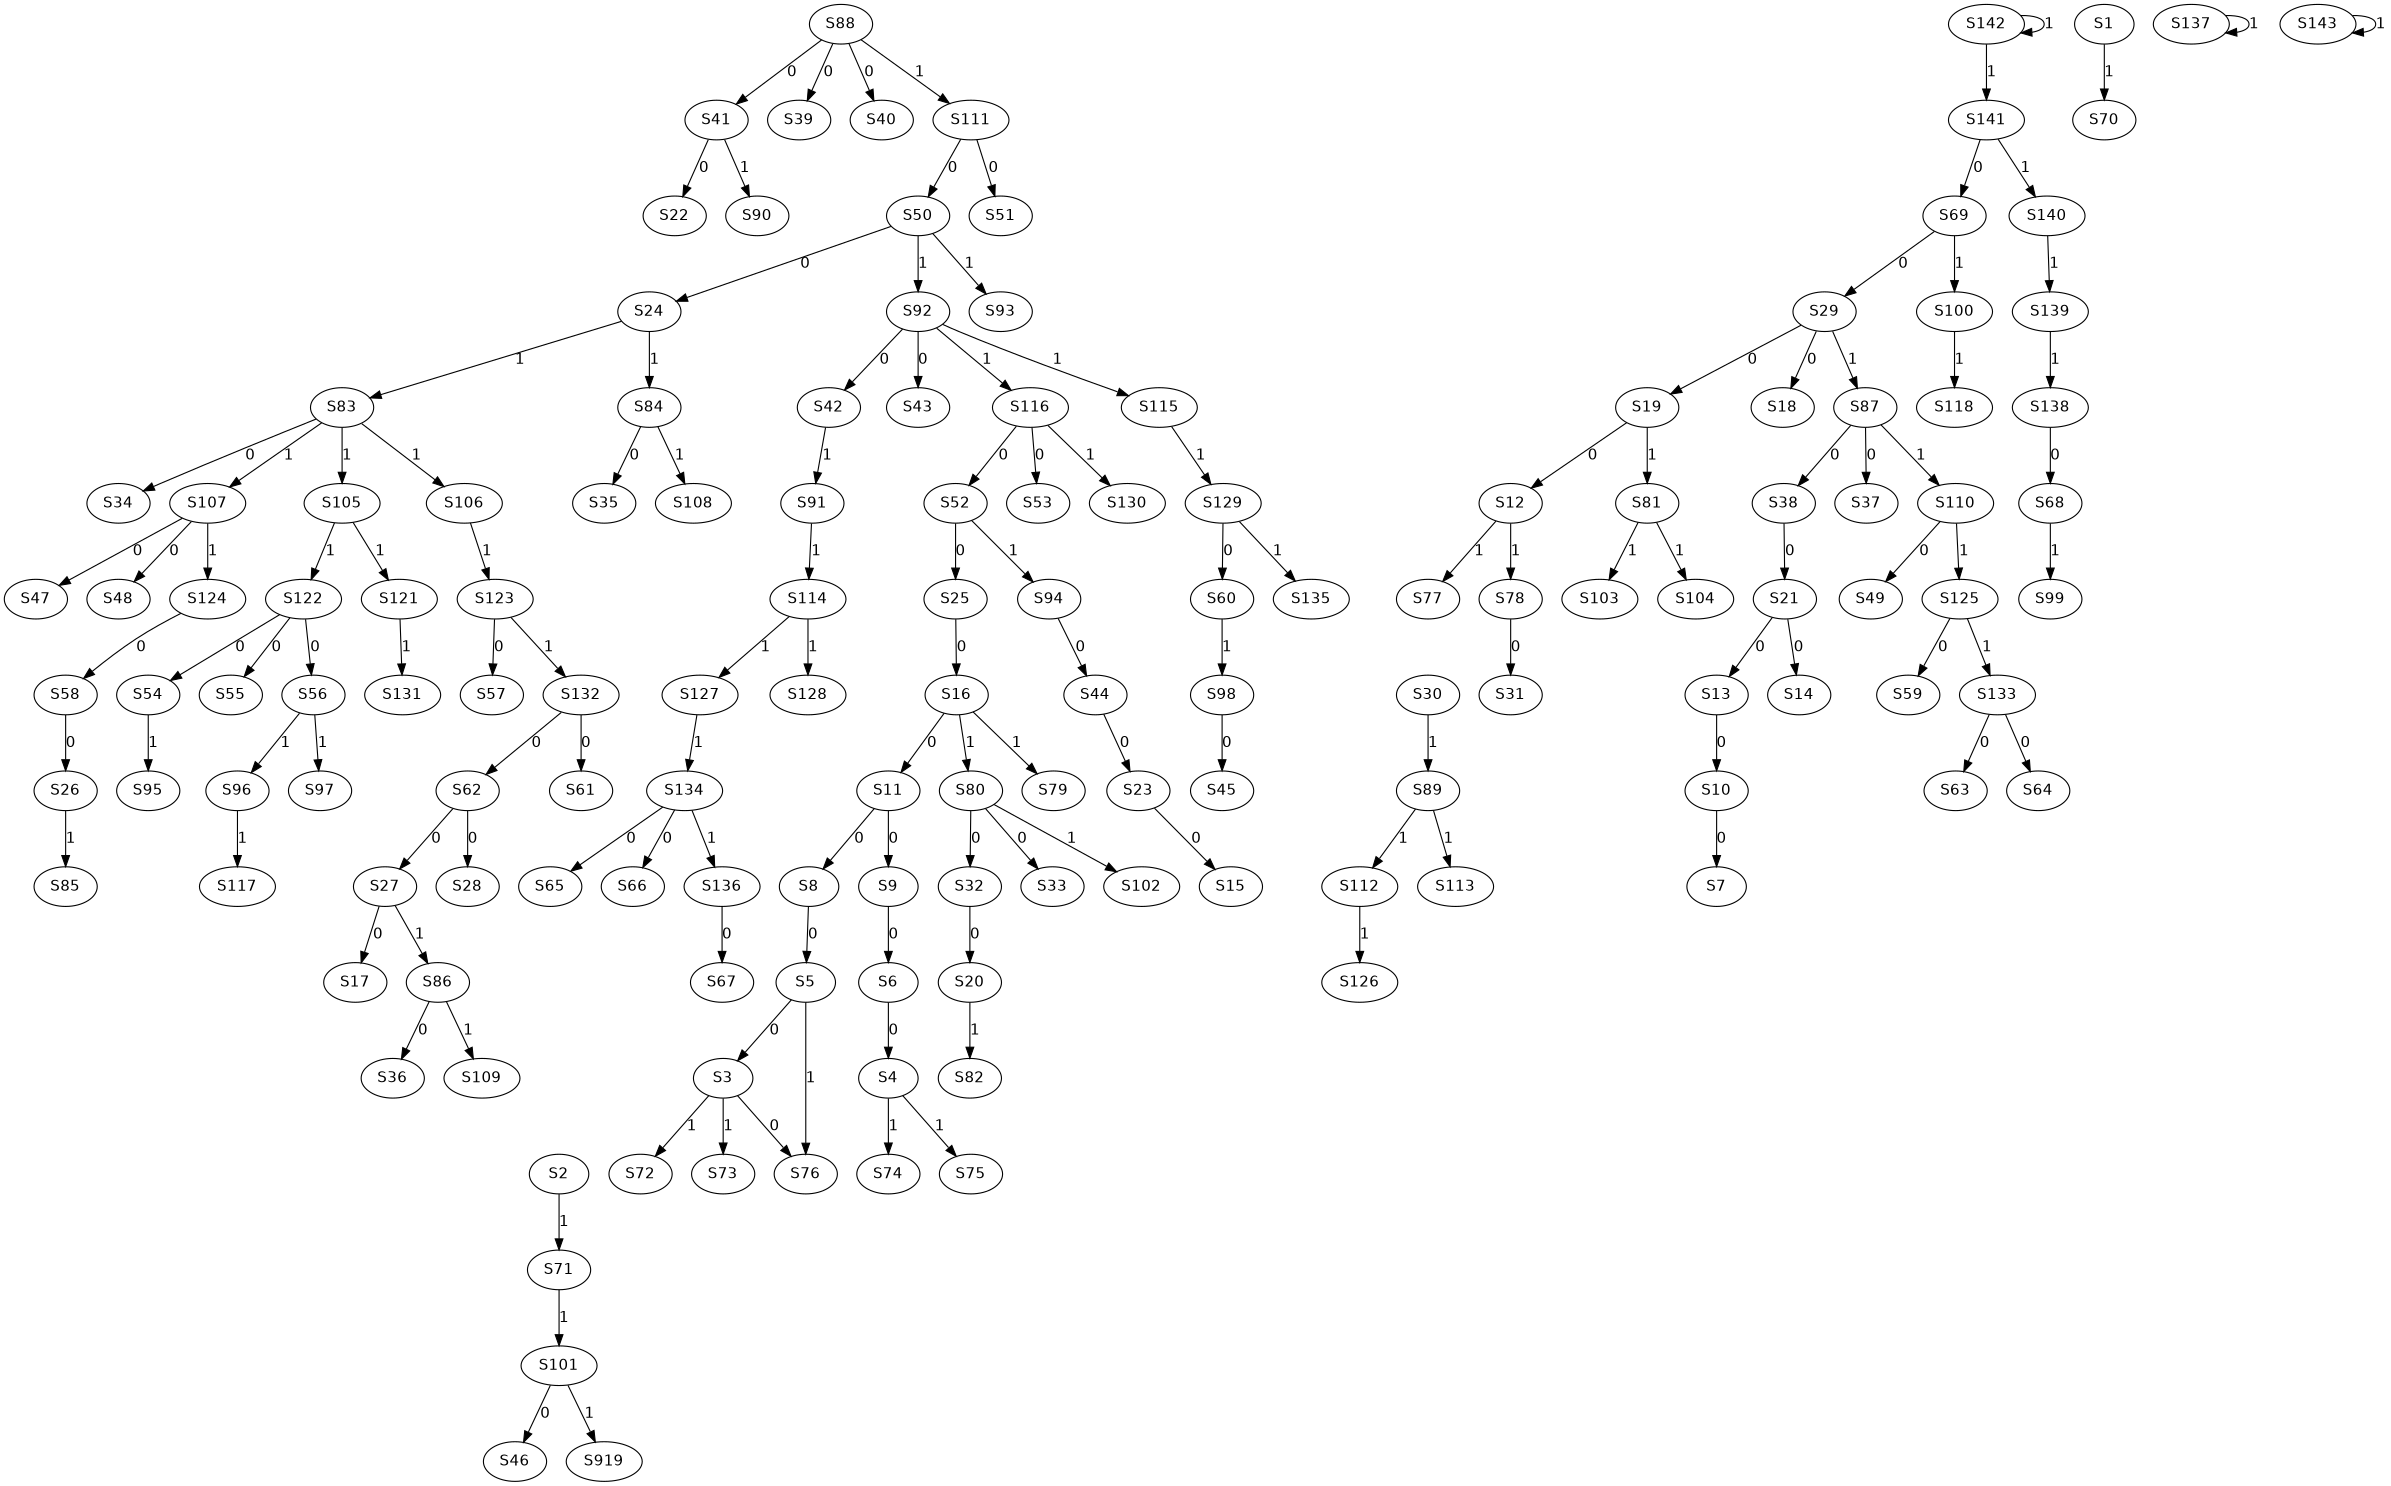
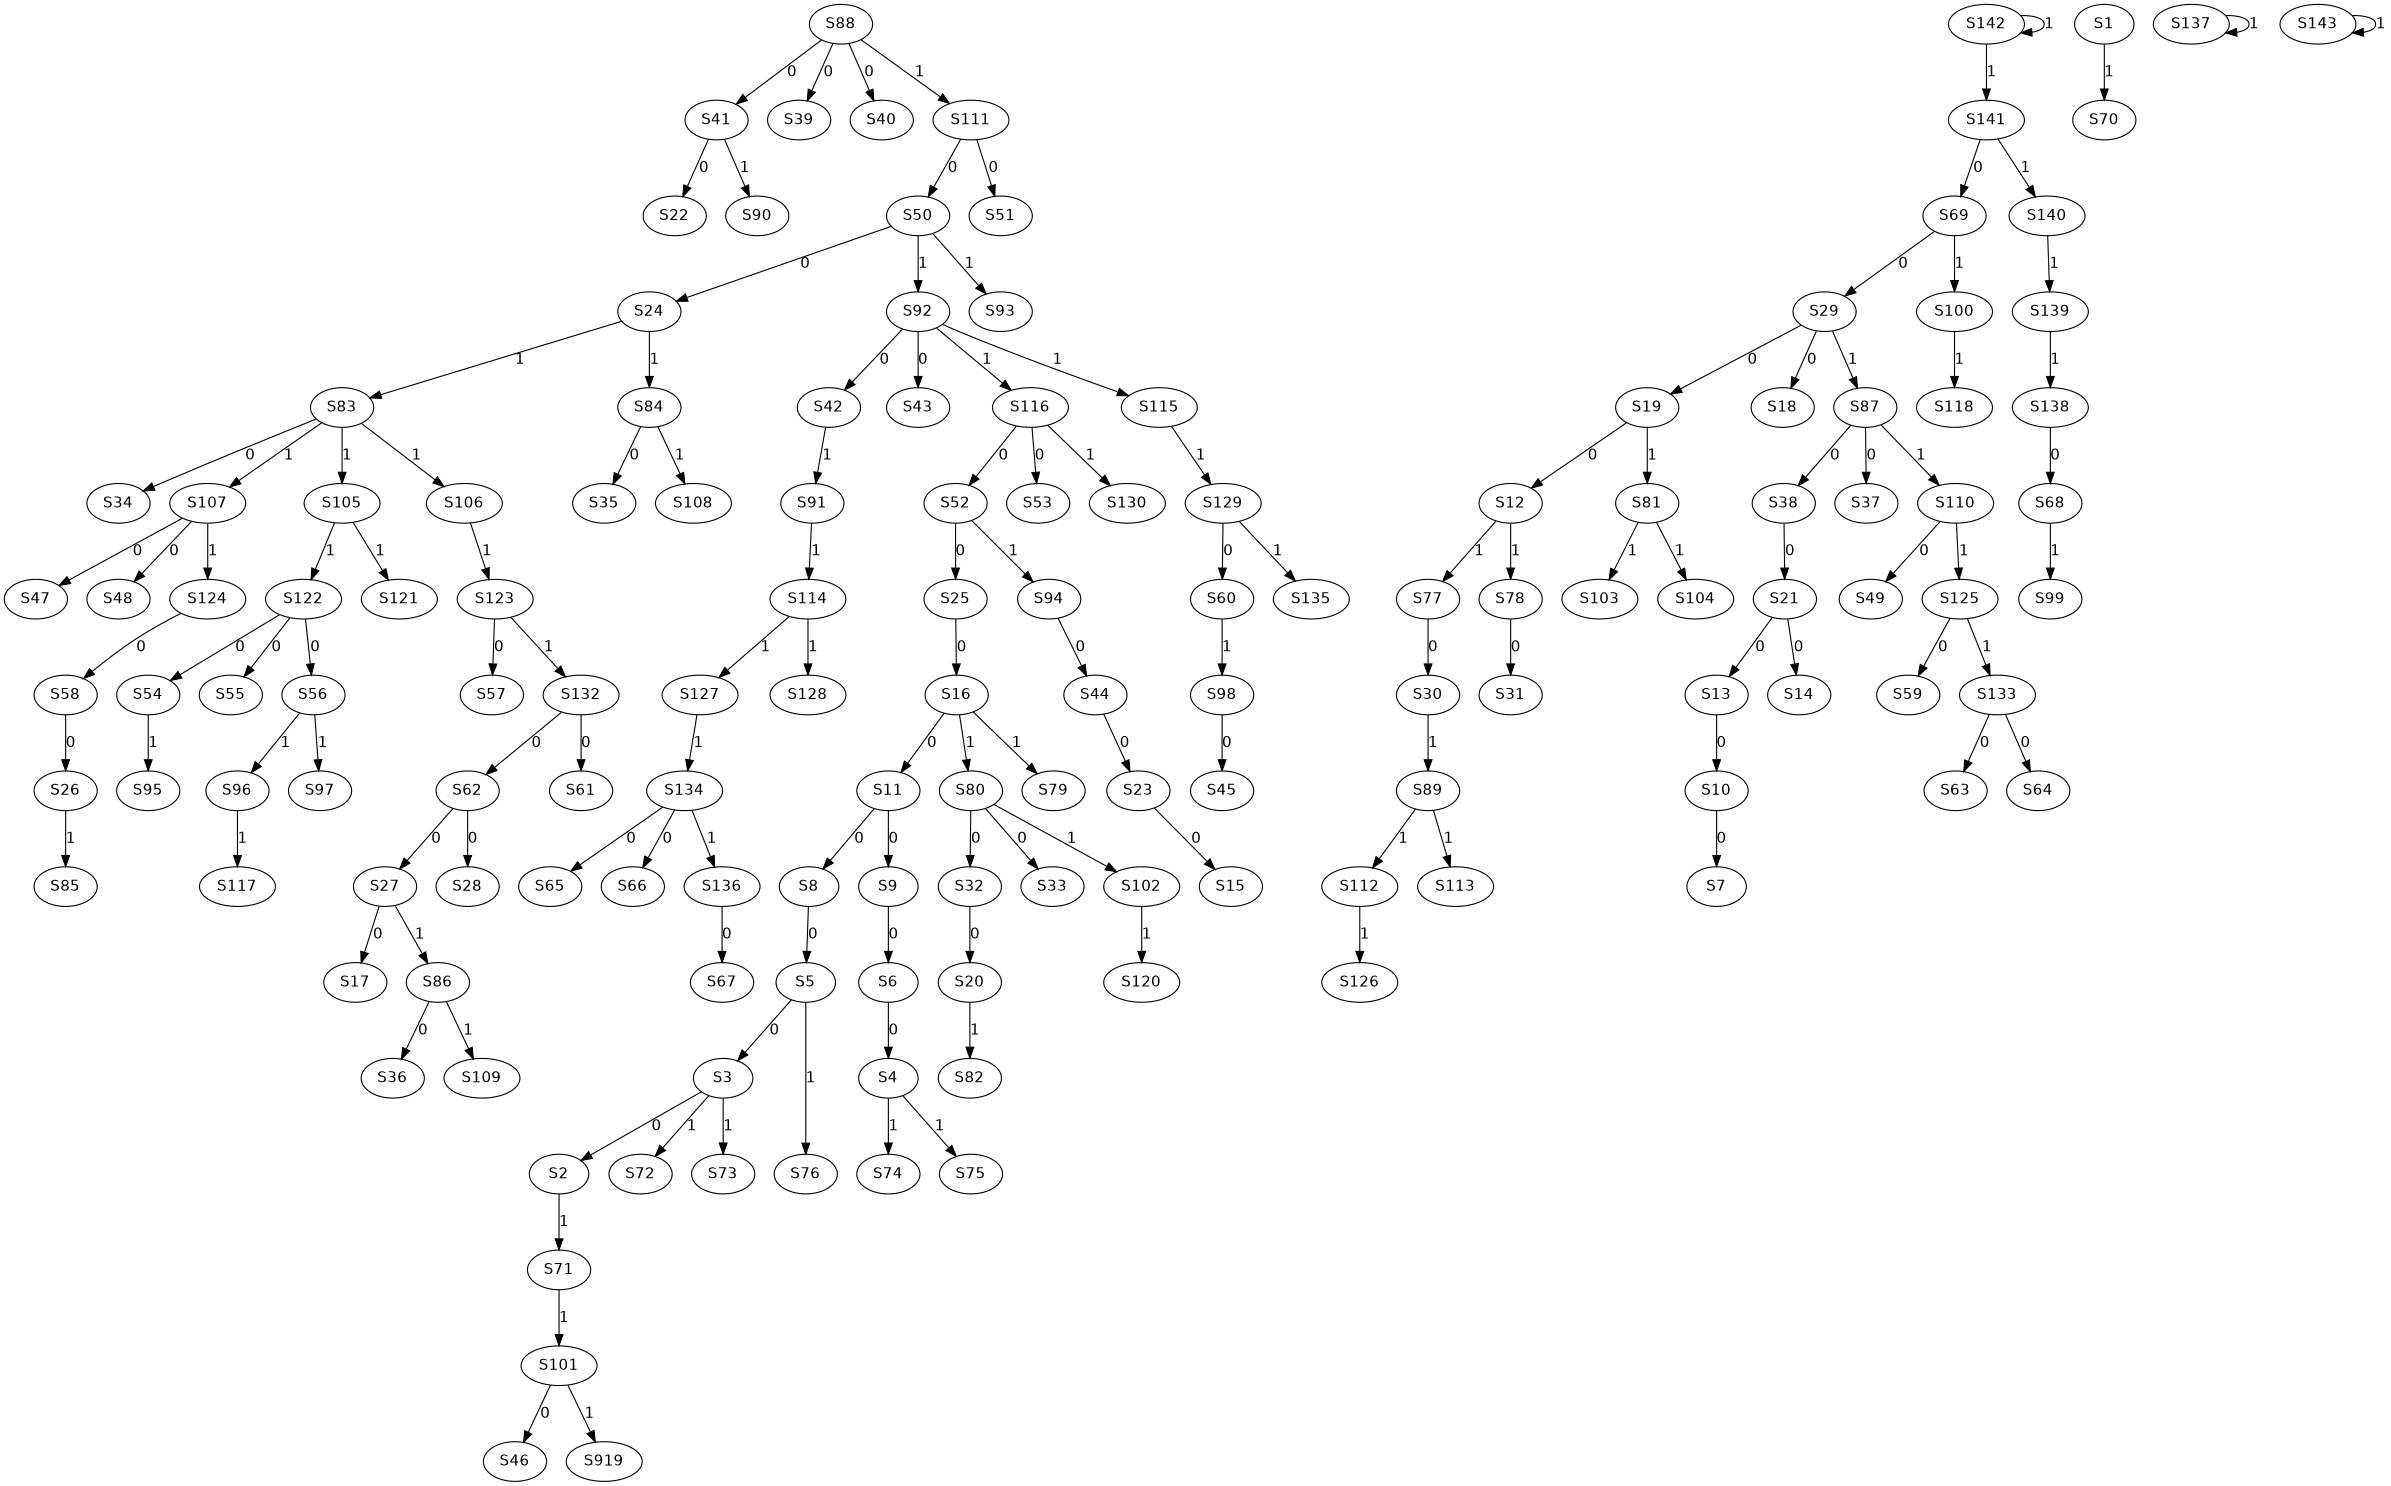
none -> (1428, 642)
(403, 695) -> none
none -> (1142, 982)
(760, 1122) -> (646, 1123)
